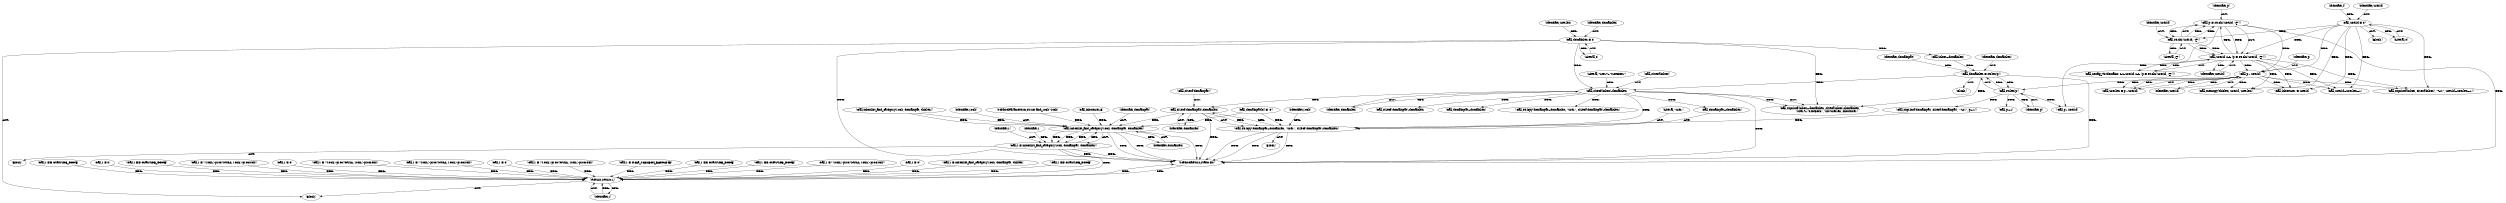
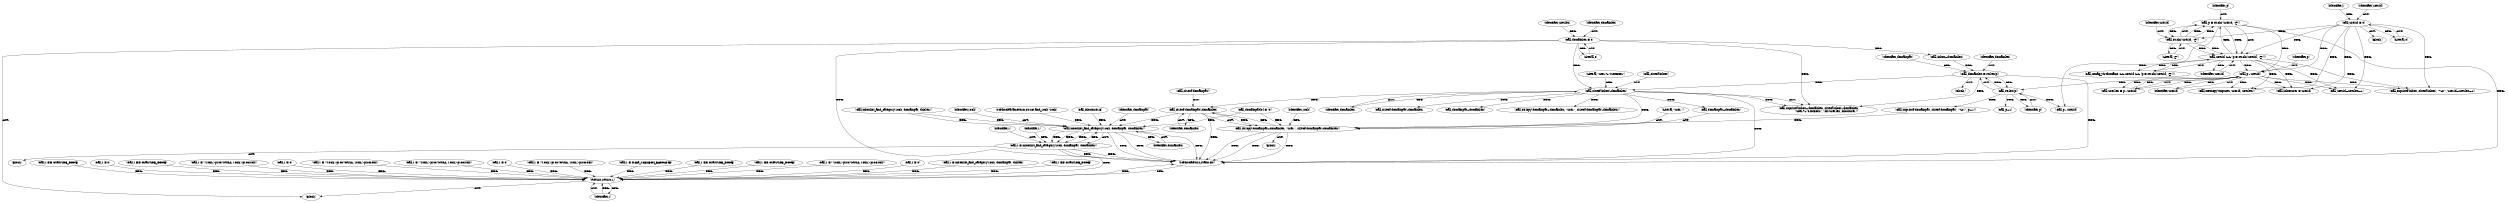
(2226, 91) -> (2226, 91)
